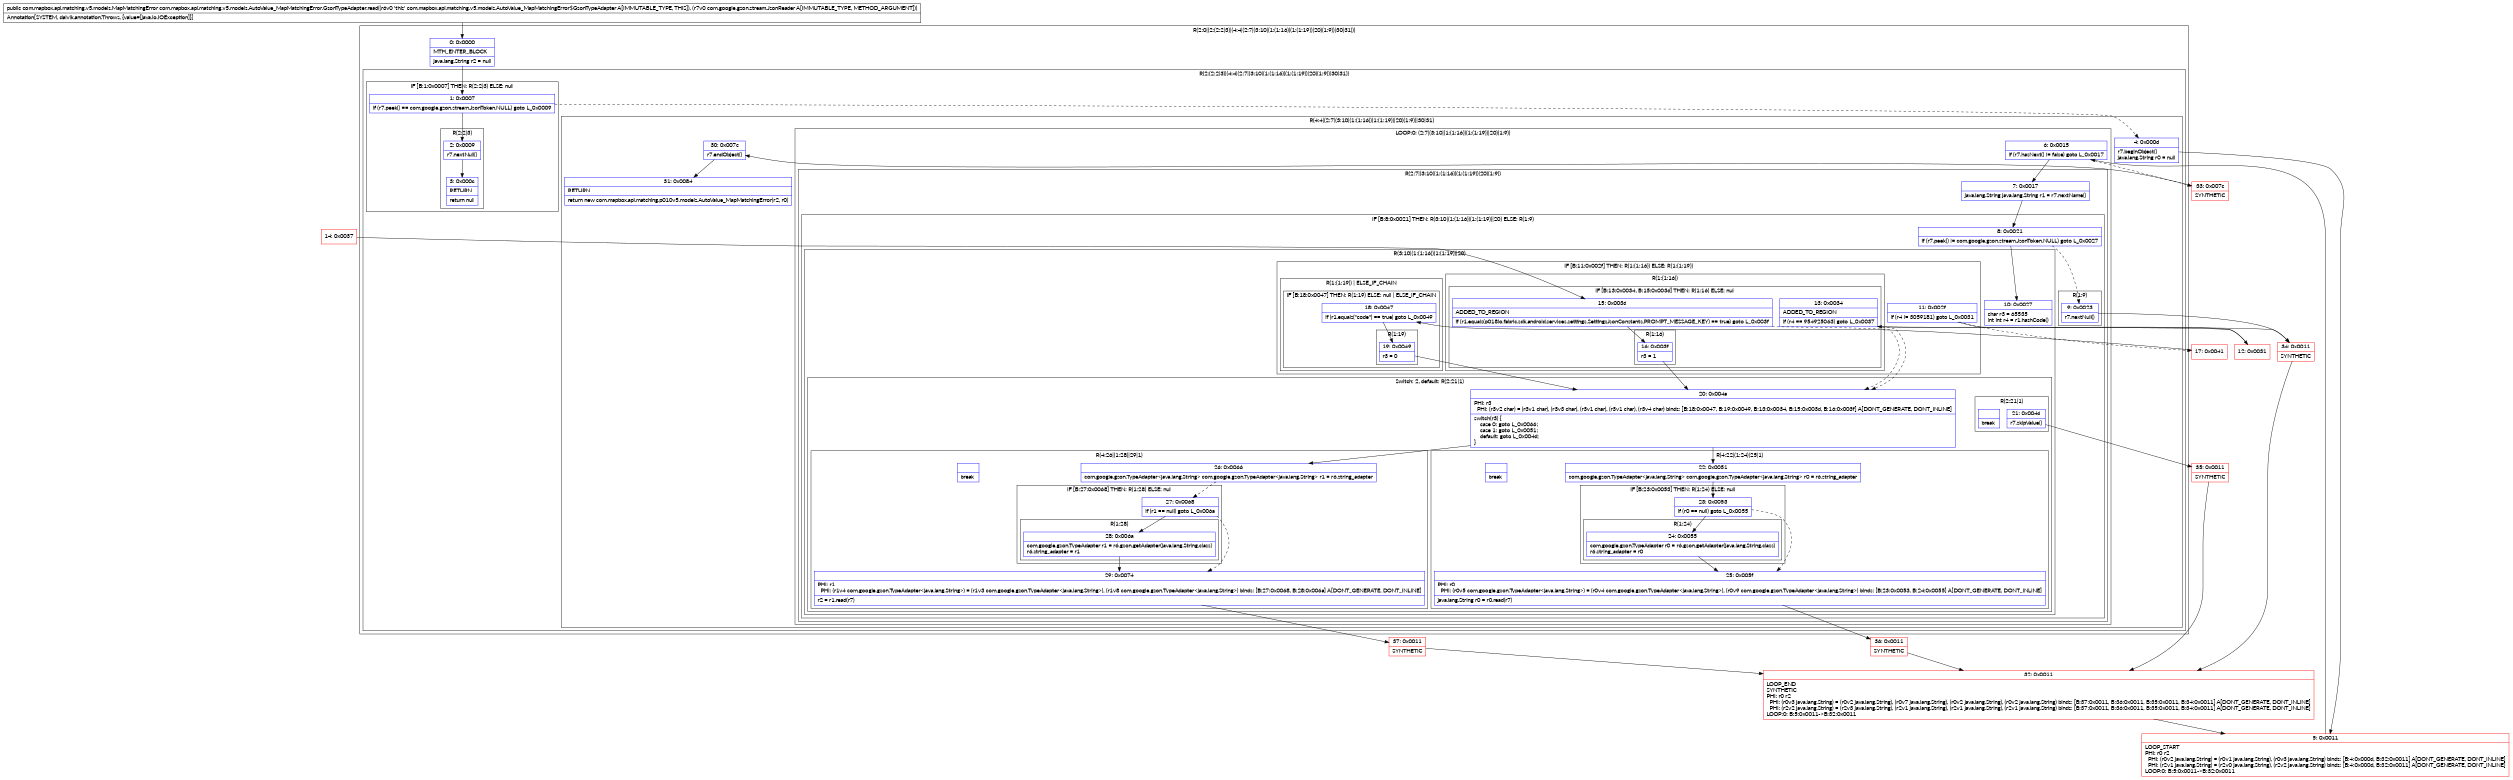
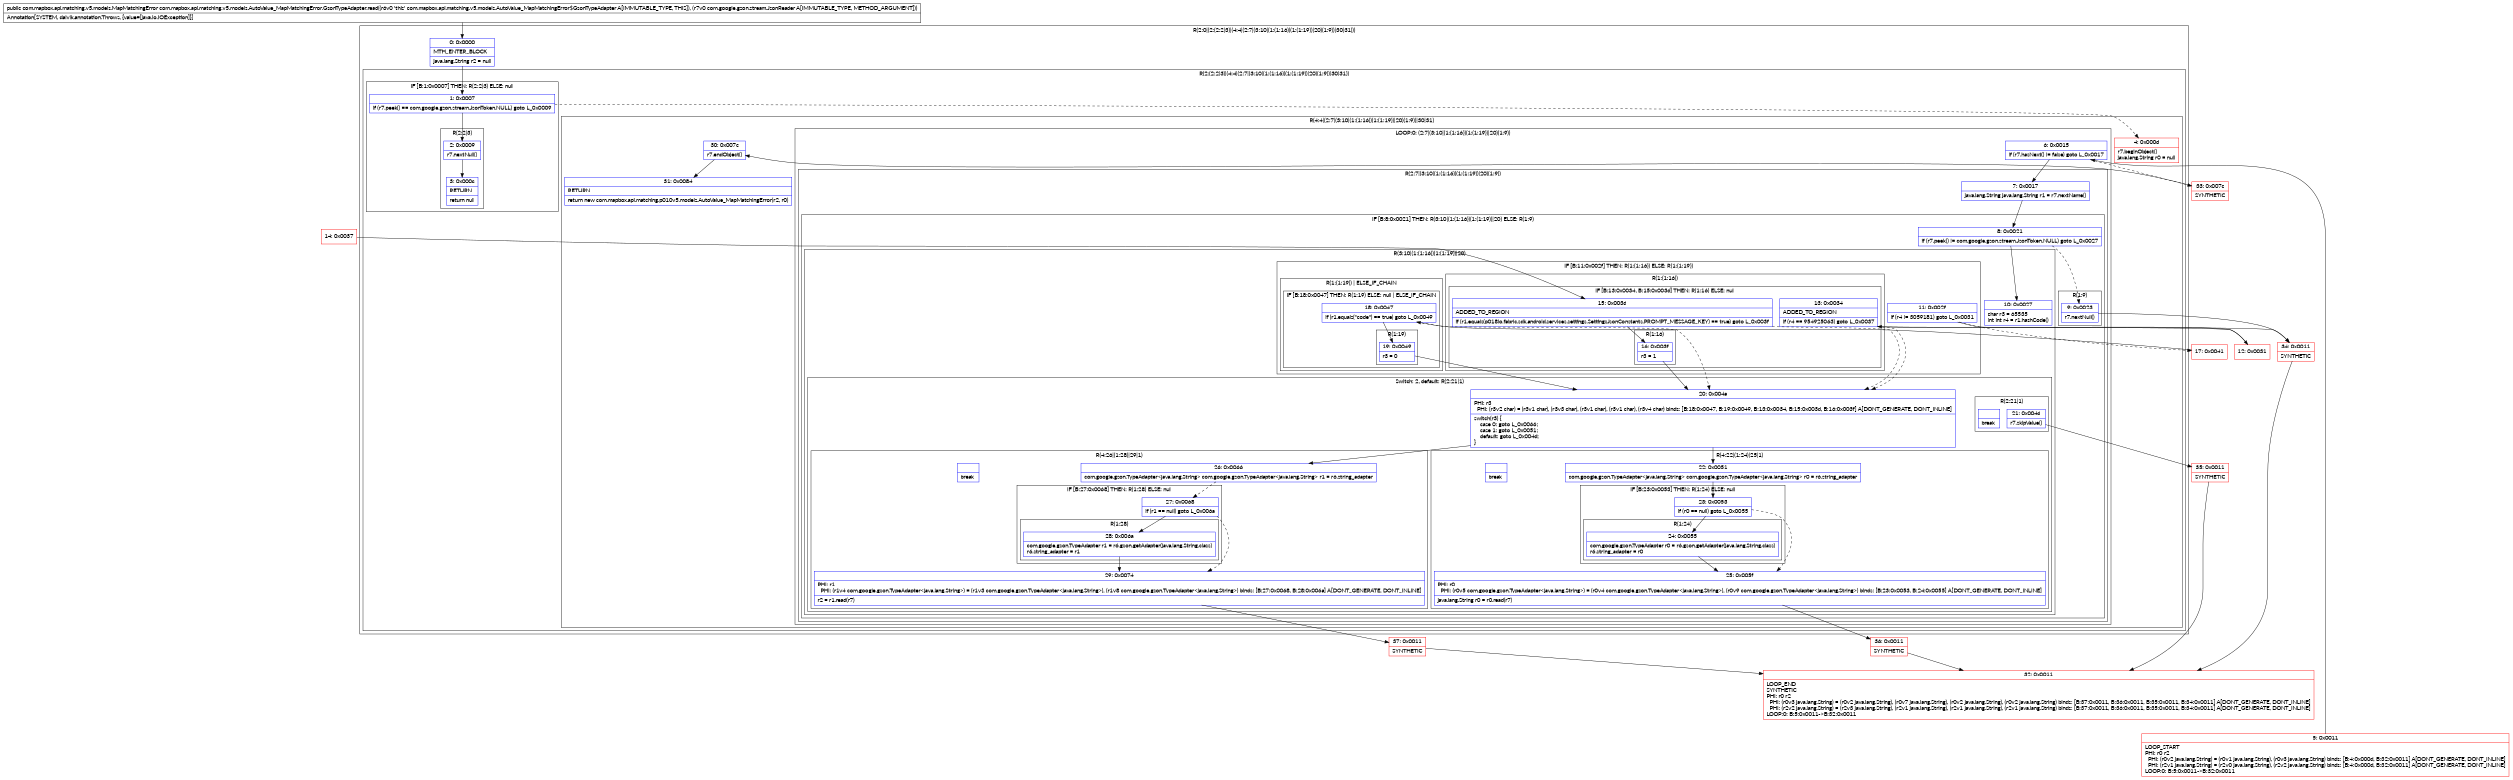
(2147, 150) -> (2147, 150)
none -> (1580, 327)
(2341, 371) -> none
(2187, 726) -> none
